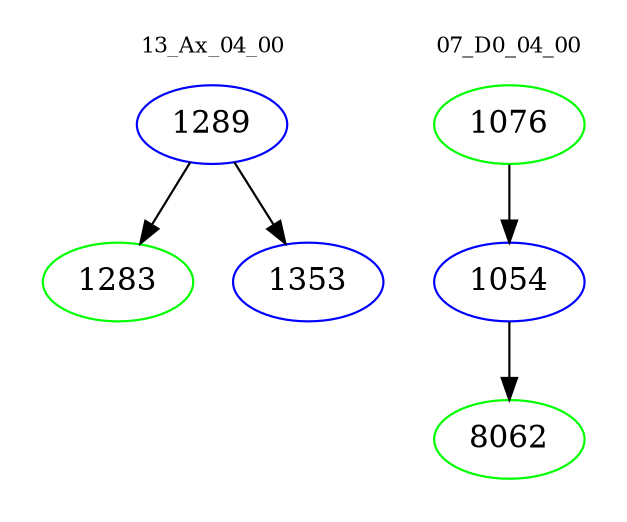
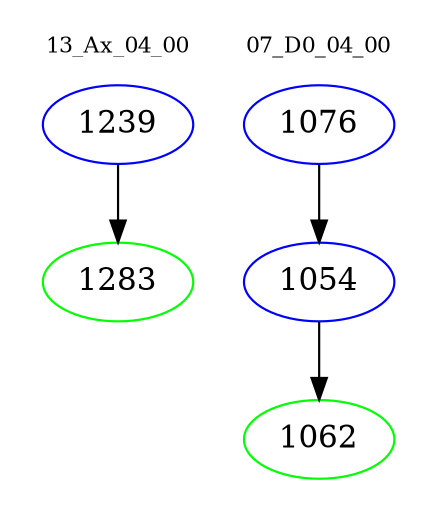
(212, 125) -> (118, 125)
(509, 125) -> (319, 125)
(308, 282) -> none
(509, 439) -> (319, 439)
